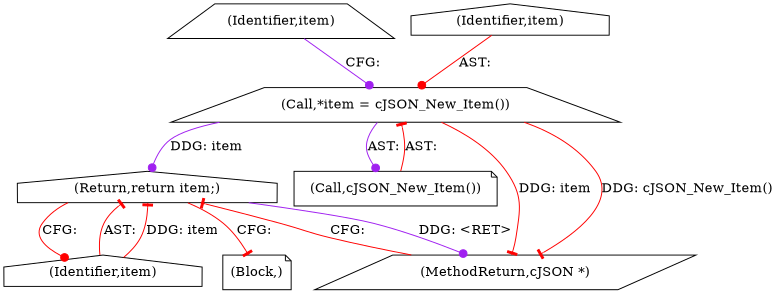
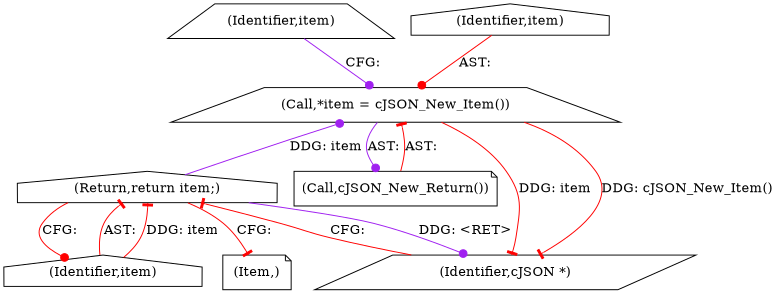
(180, 134) -> (260, 149)
(396, 189) -> (396, 189)
(257, 272) -> (257, 272)
(505, 272) -> (505, 272)
